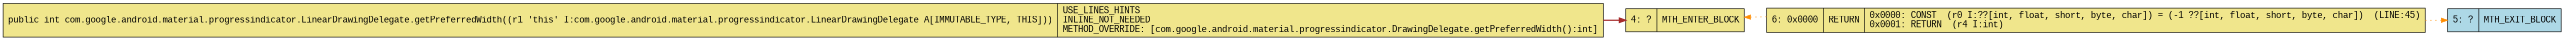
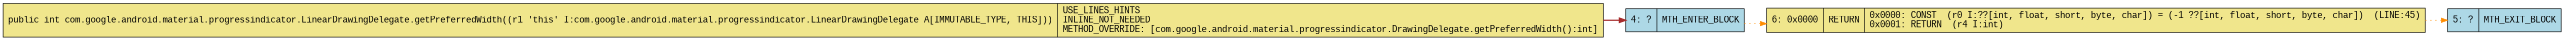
(1759, 17) -> (1752, 23)
(1685, 20) -> (1685, 20)
